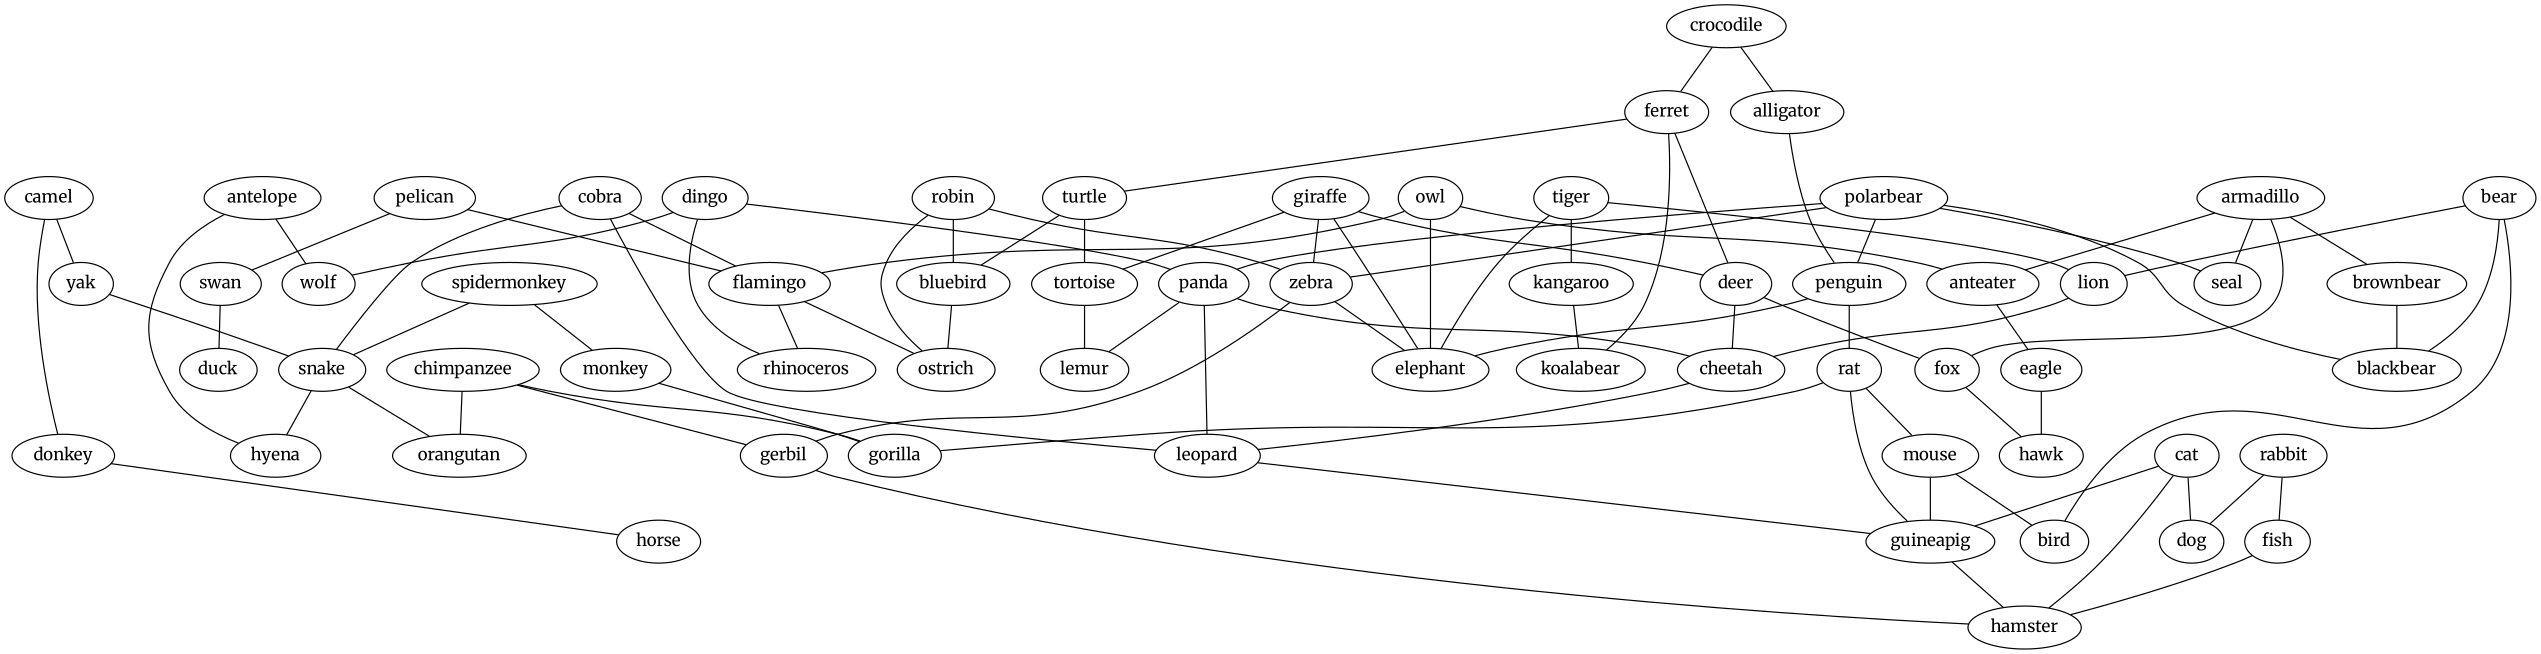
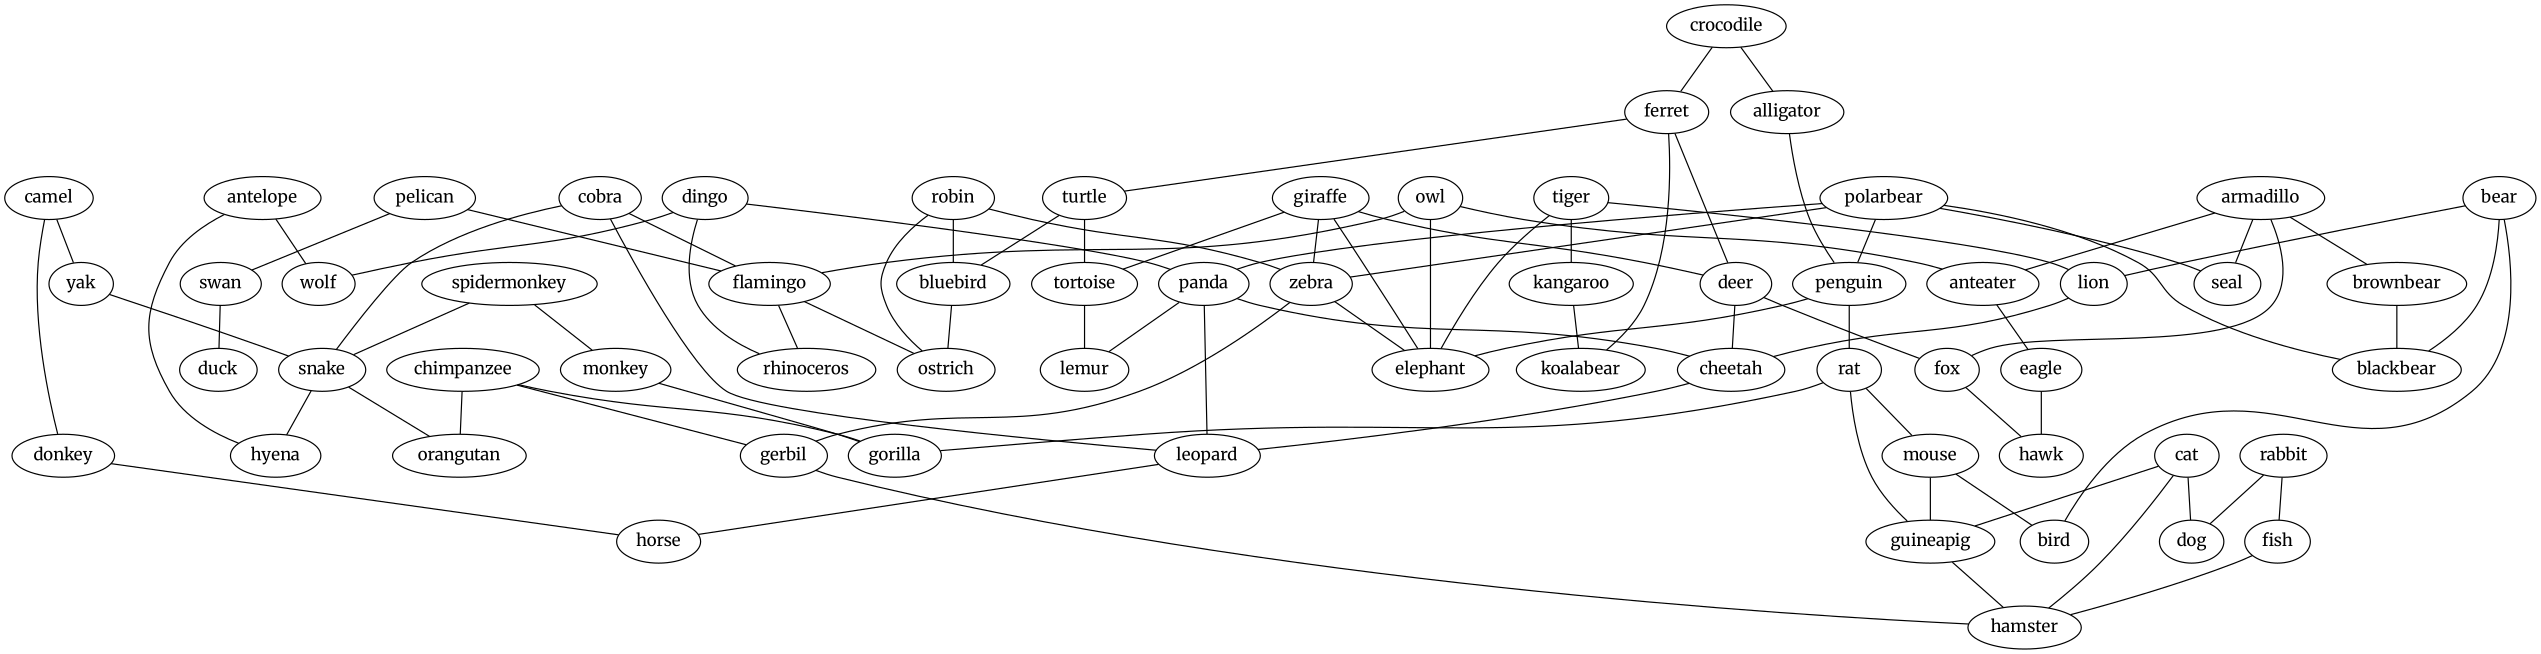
(1564, 498) -> (905, 503)
